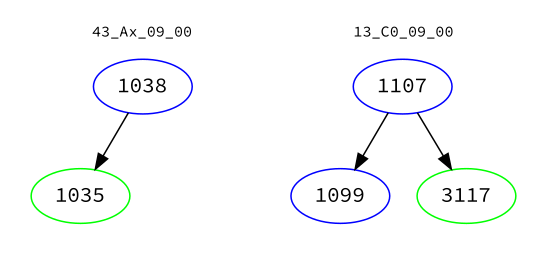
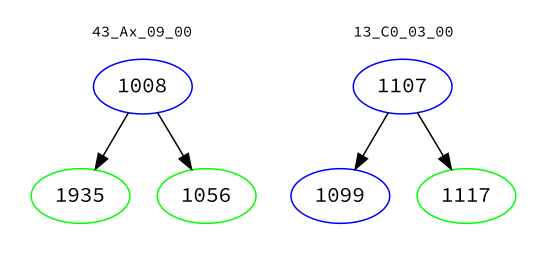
(404, 33) -> (404, 33)
(143, 87) -> (143, 87)
(81, 196) -> (81, 196)
none -> (207, 196)
(466, 196) -> (466, 196)
